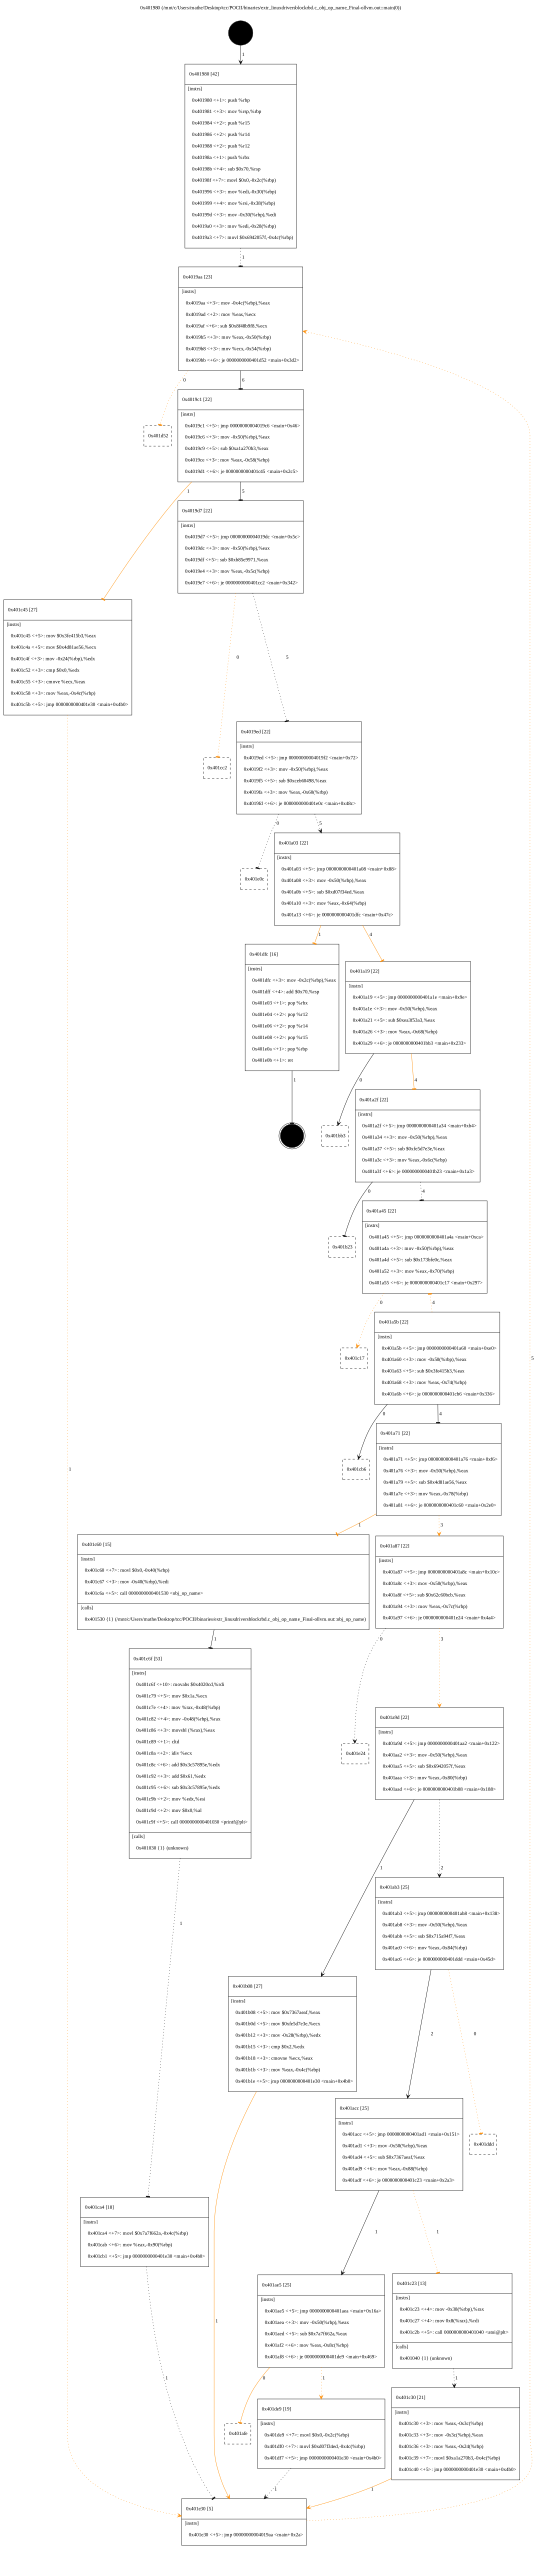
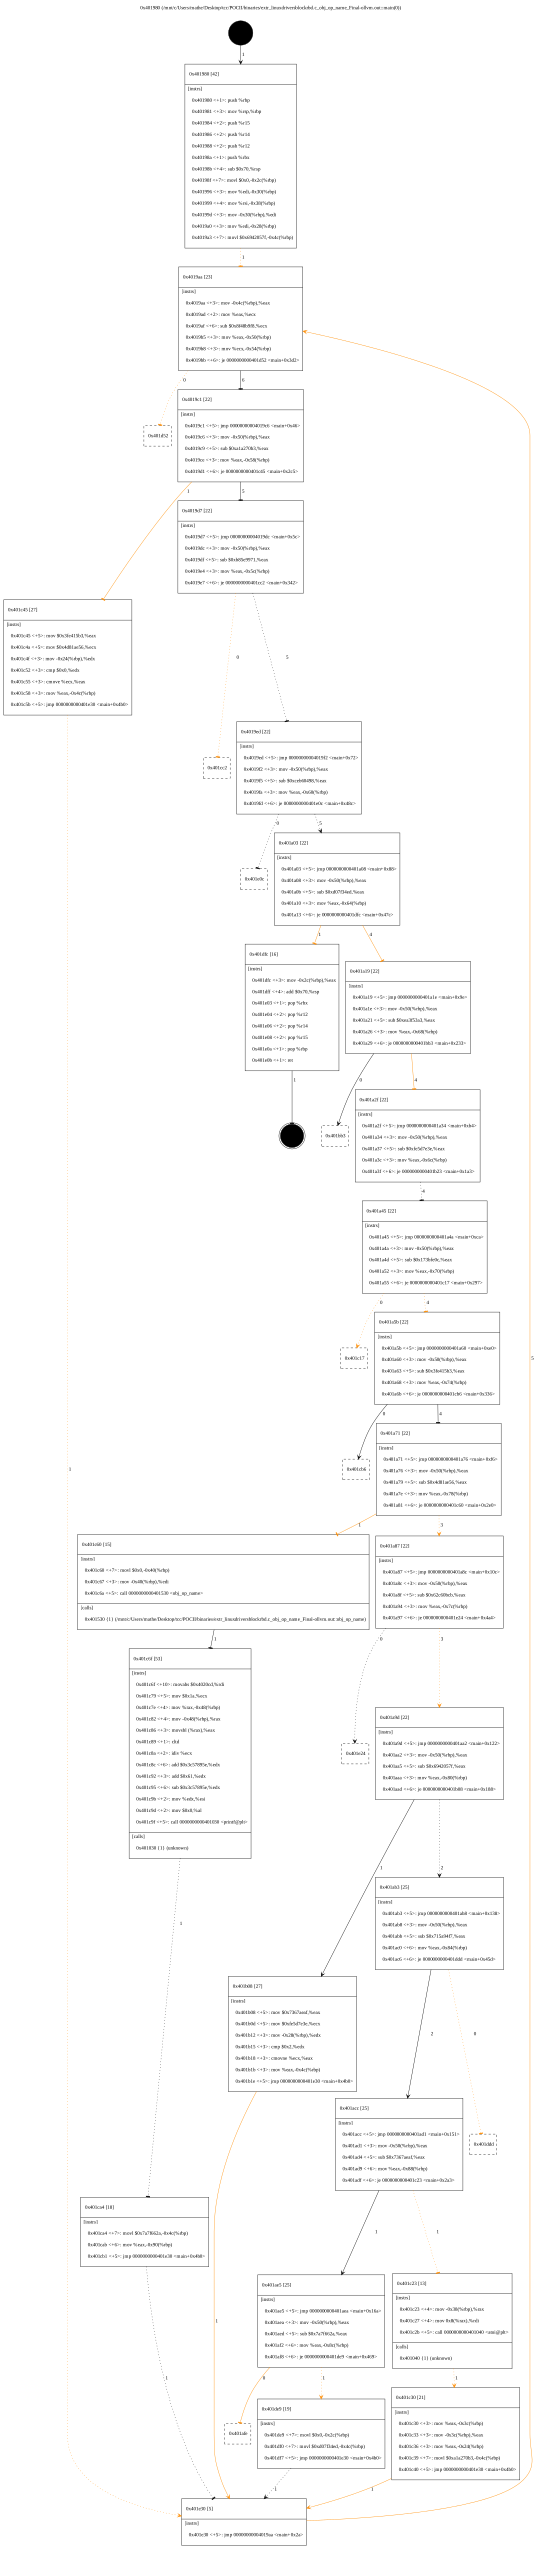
(241, 257) -> (241, 257)
(342, 1247) -> none
(431, 1304) -> (425, 1302)
(530, 1443) -> (530, 1443)
(454, 2376) -> (454, 2376)
